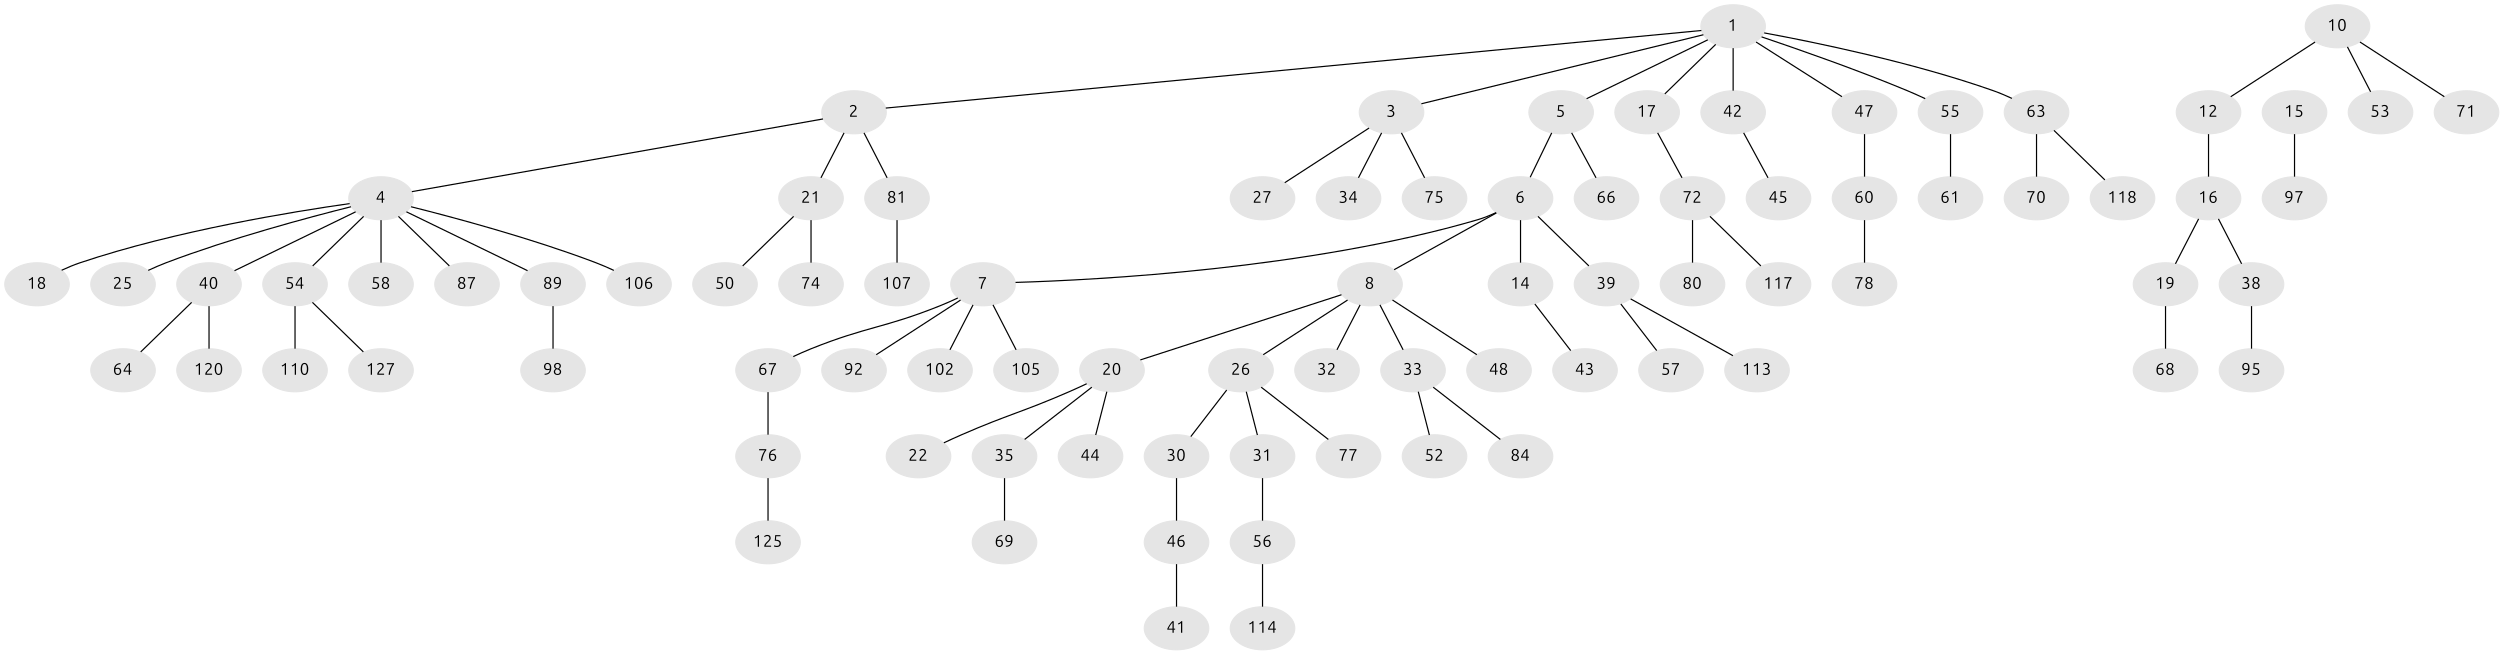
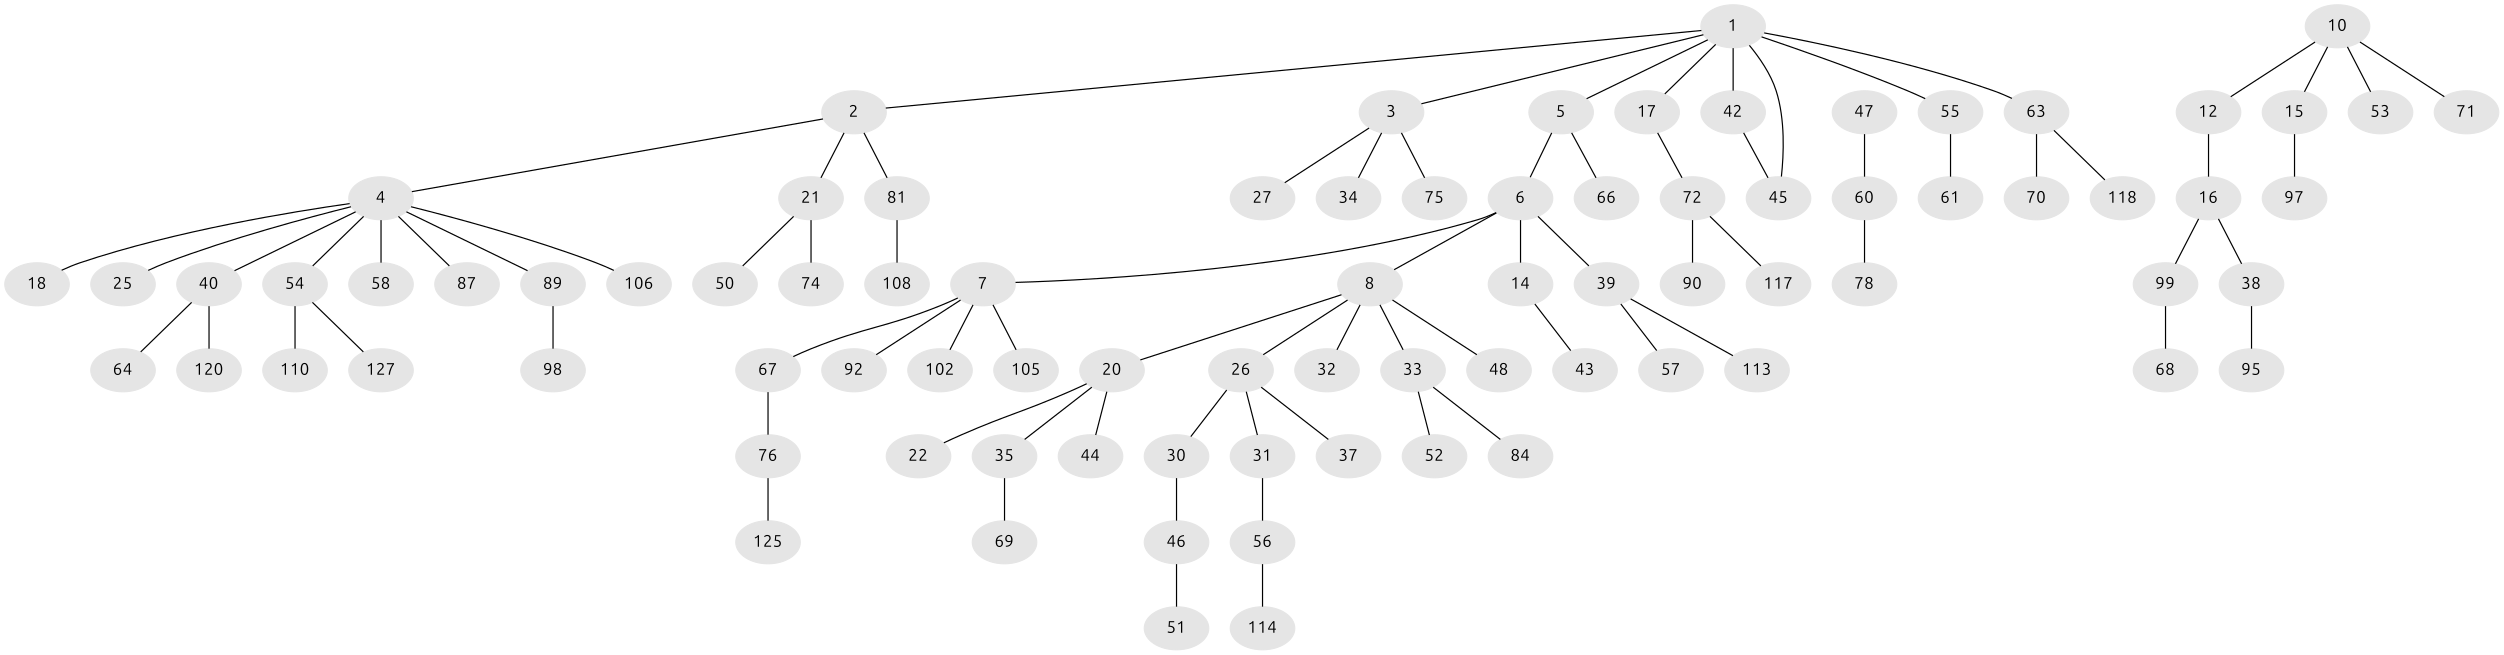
(1799, 69) -> (1780, 107)
none -> (2316, 69)
(897, 284) -> (897, 284)
(1693, 284) -> (1693, 284)
(2166, 284) -> (2166, 284)
(1349, 456) -> (1349, 456)
(1177, 628) -> (1177, 628)
